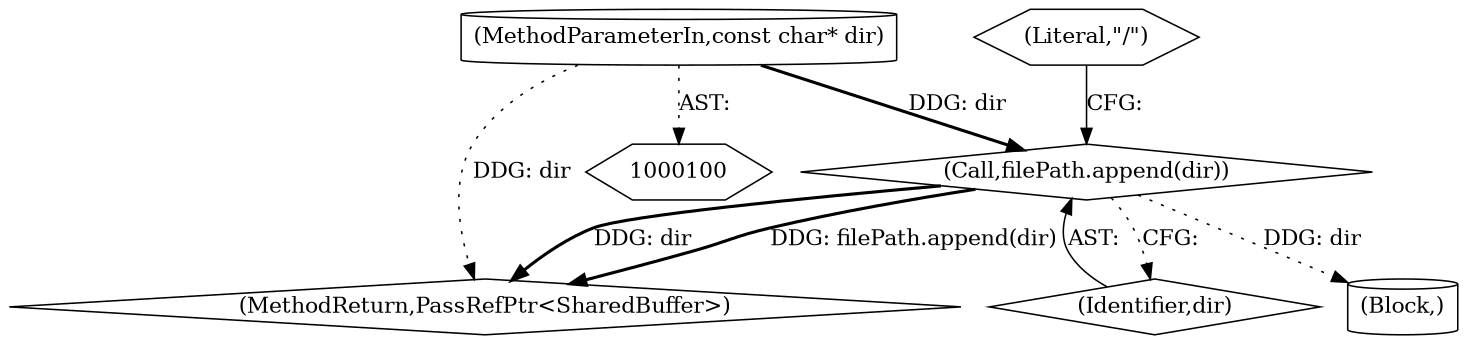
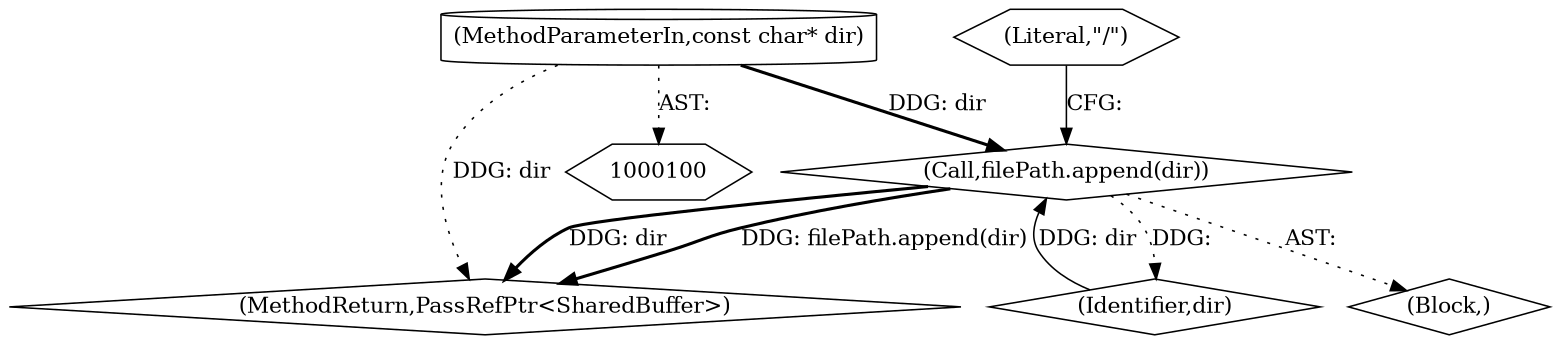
(1097, 239) -> (1088, 239)
(1174, 239) -> (1185, 239)
(1313, 239) -> (1314, 239)
(1403, 307) -> (1449, 307)
